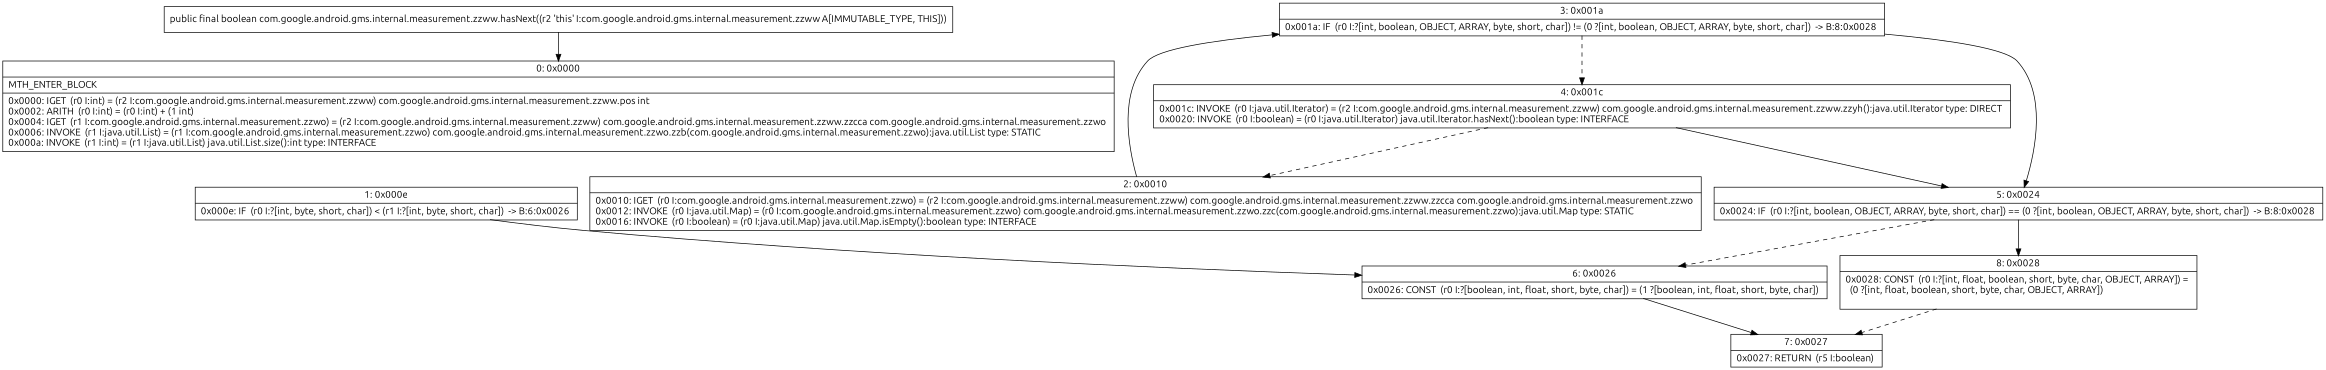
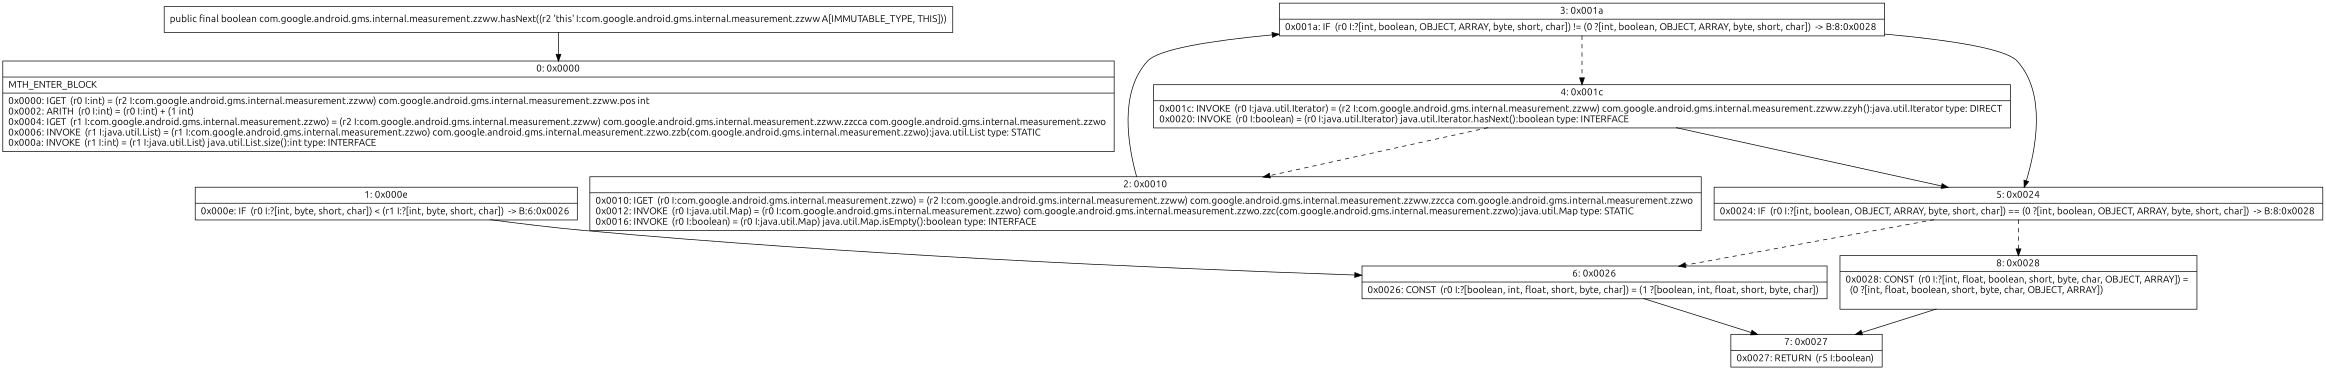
(2018, 234) -> (2018, 234)
(1899, 321) -> (1899, 321)
